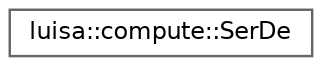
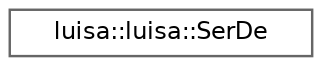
(161, 33) -> (161, 33)
